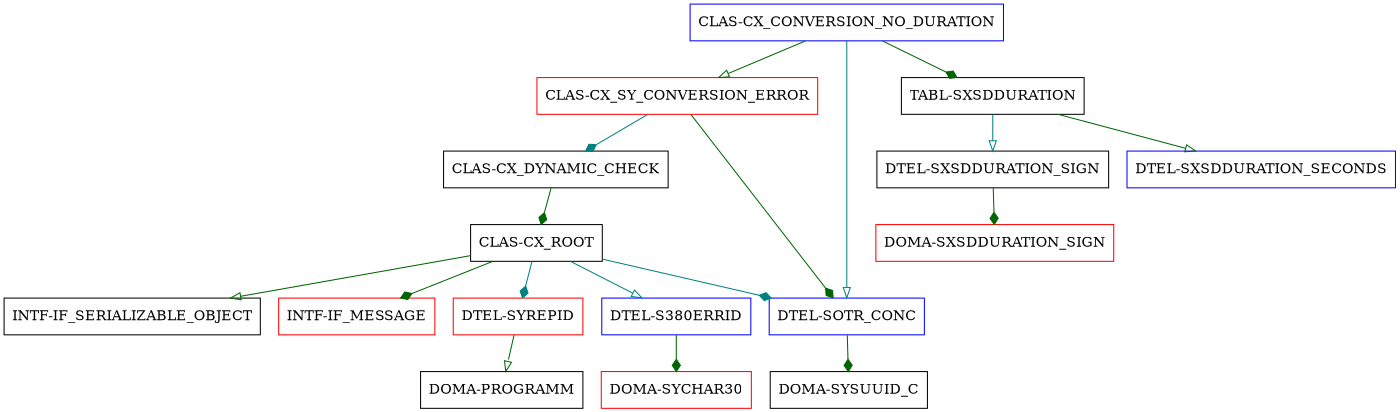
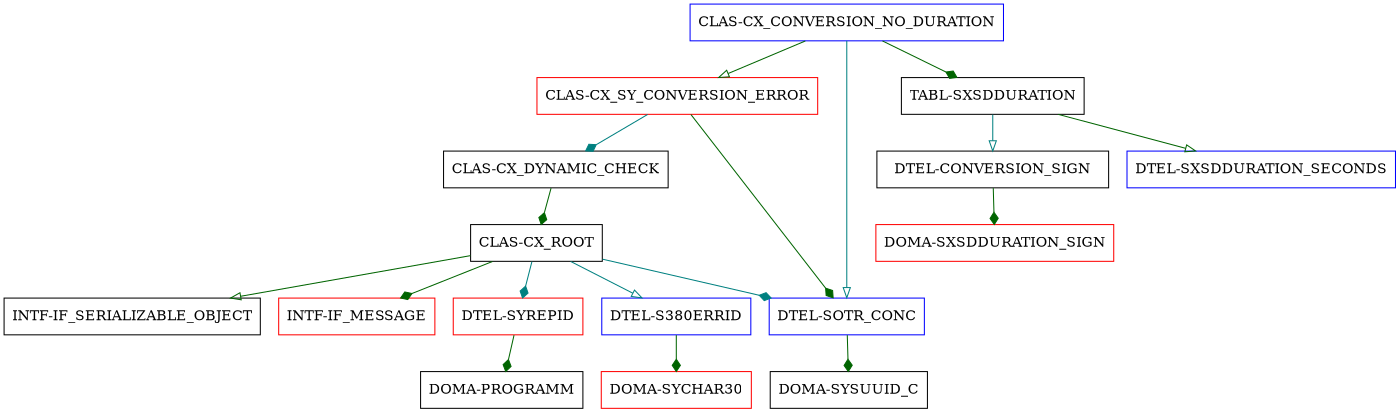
(993, 169) -> (993, 169)
(511, 347) -> (511, 347)
